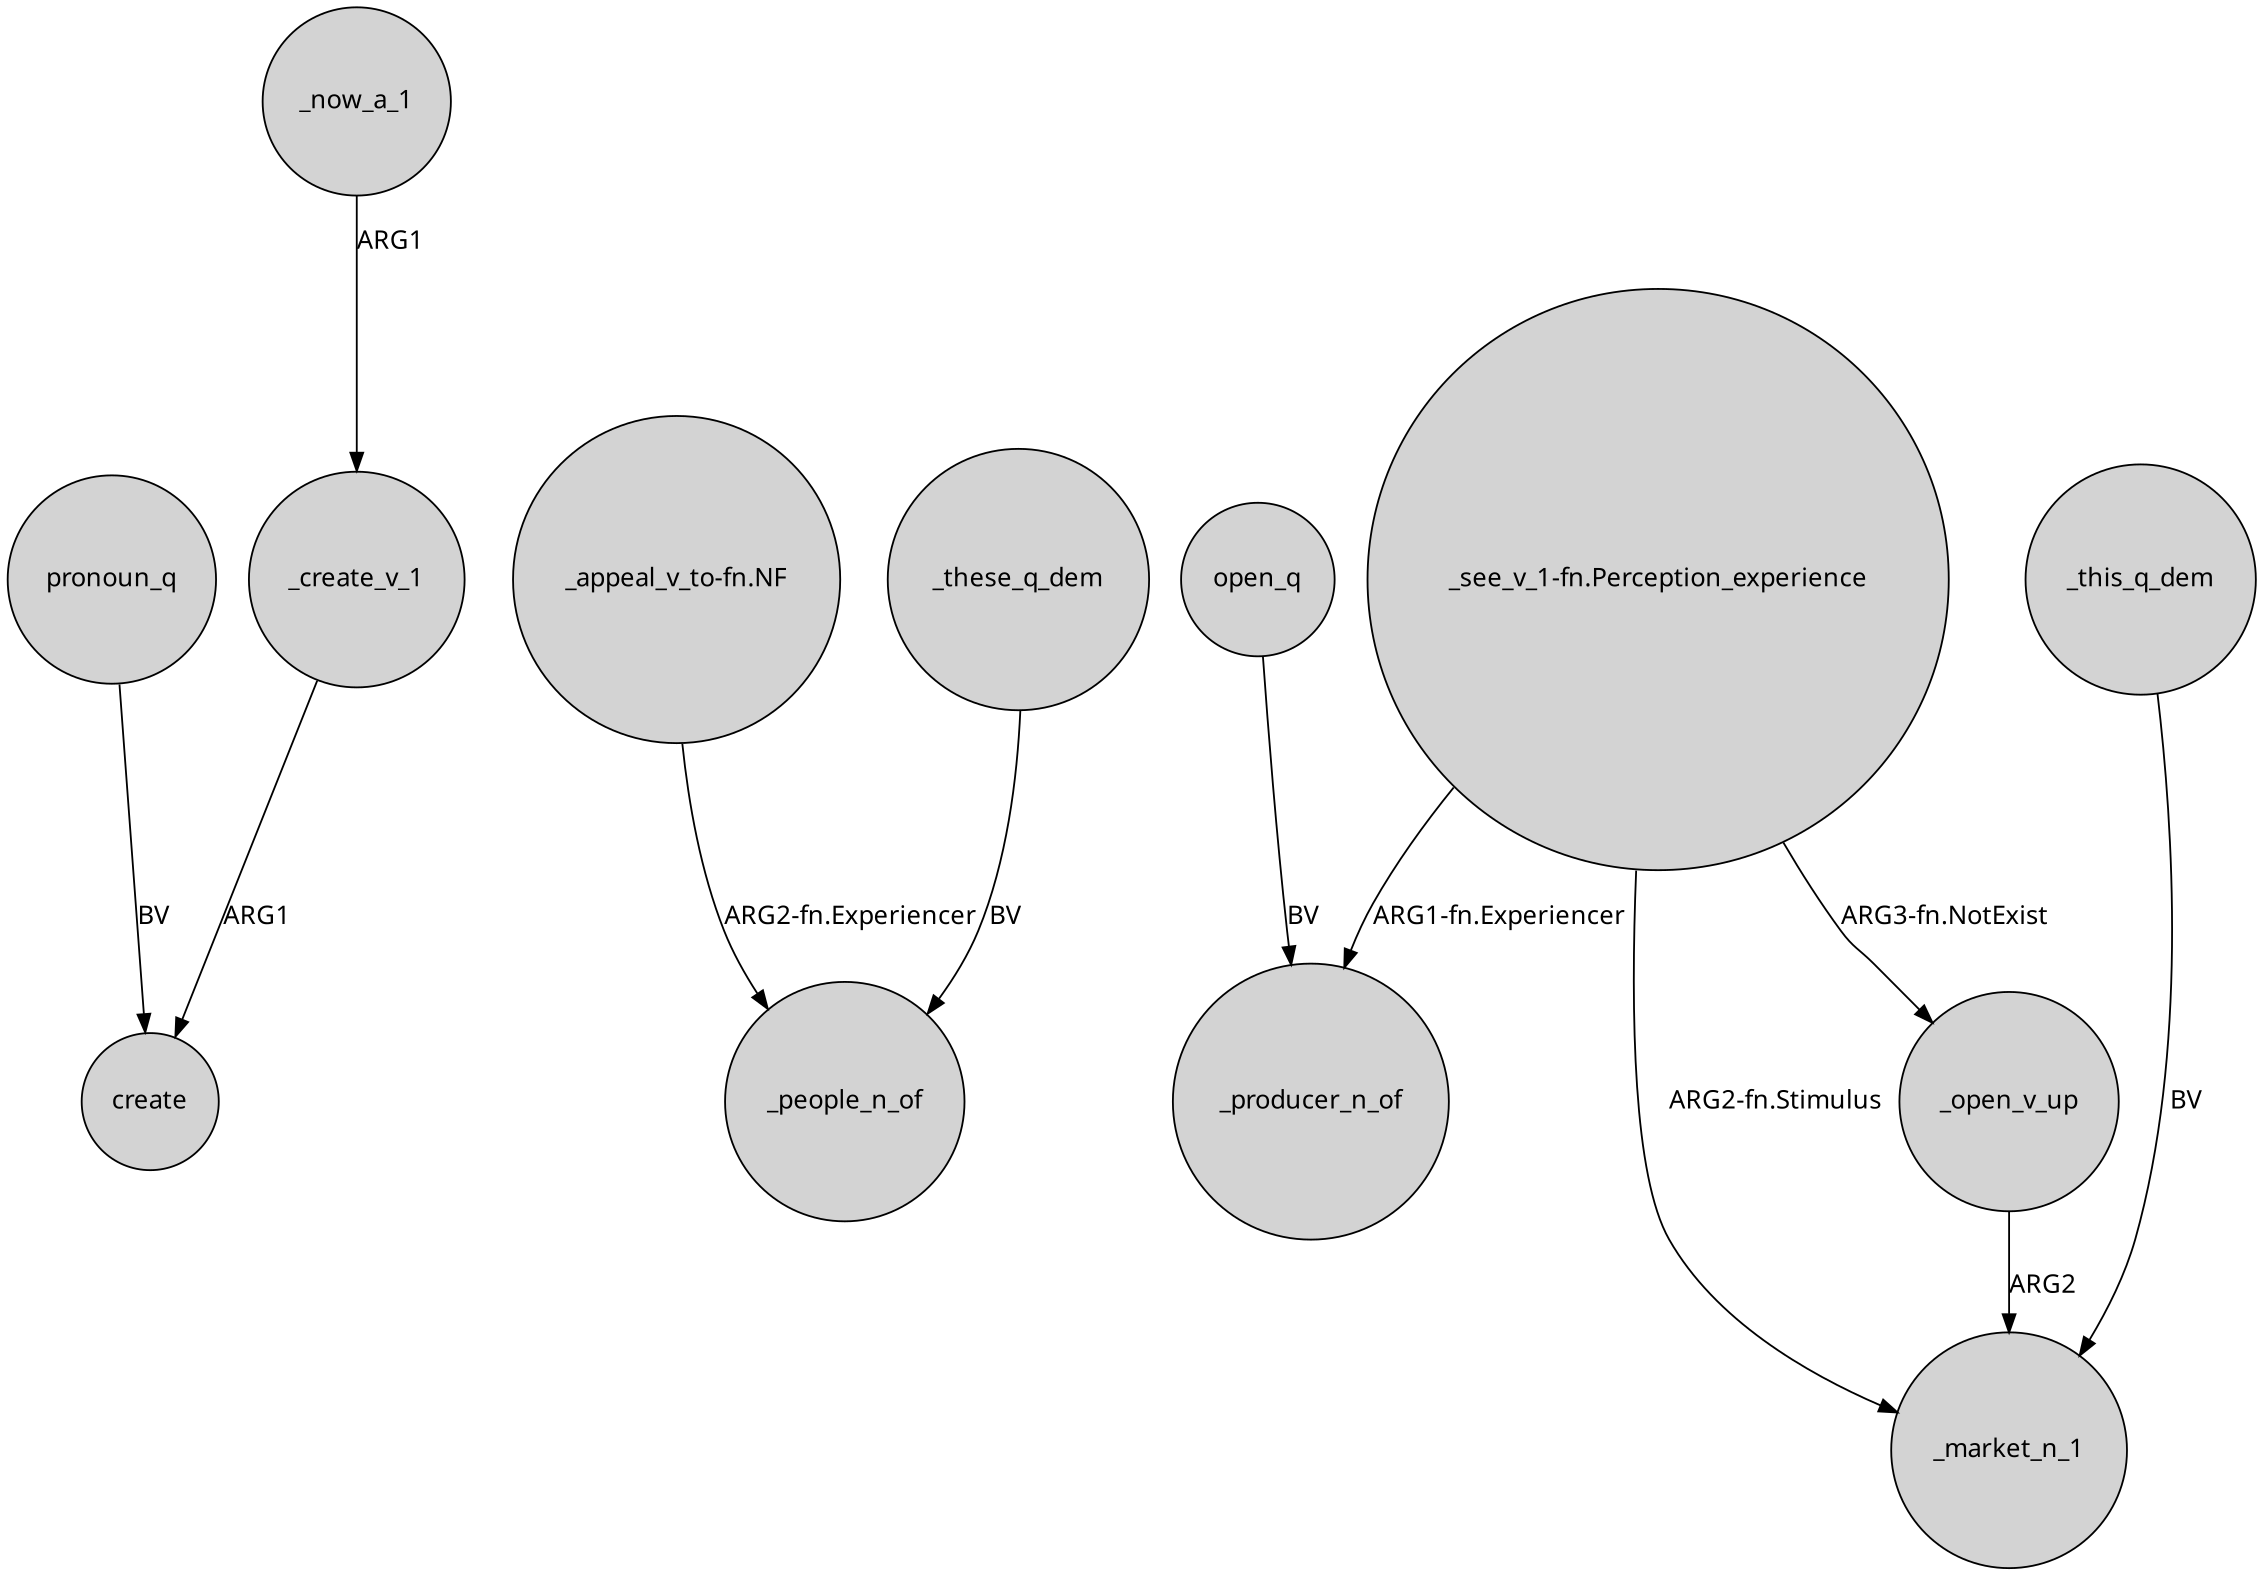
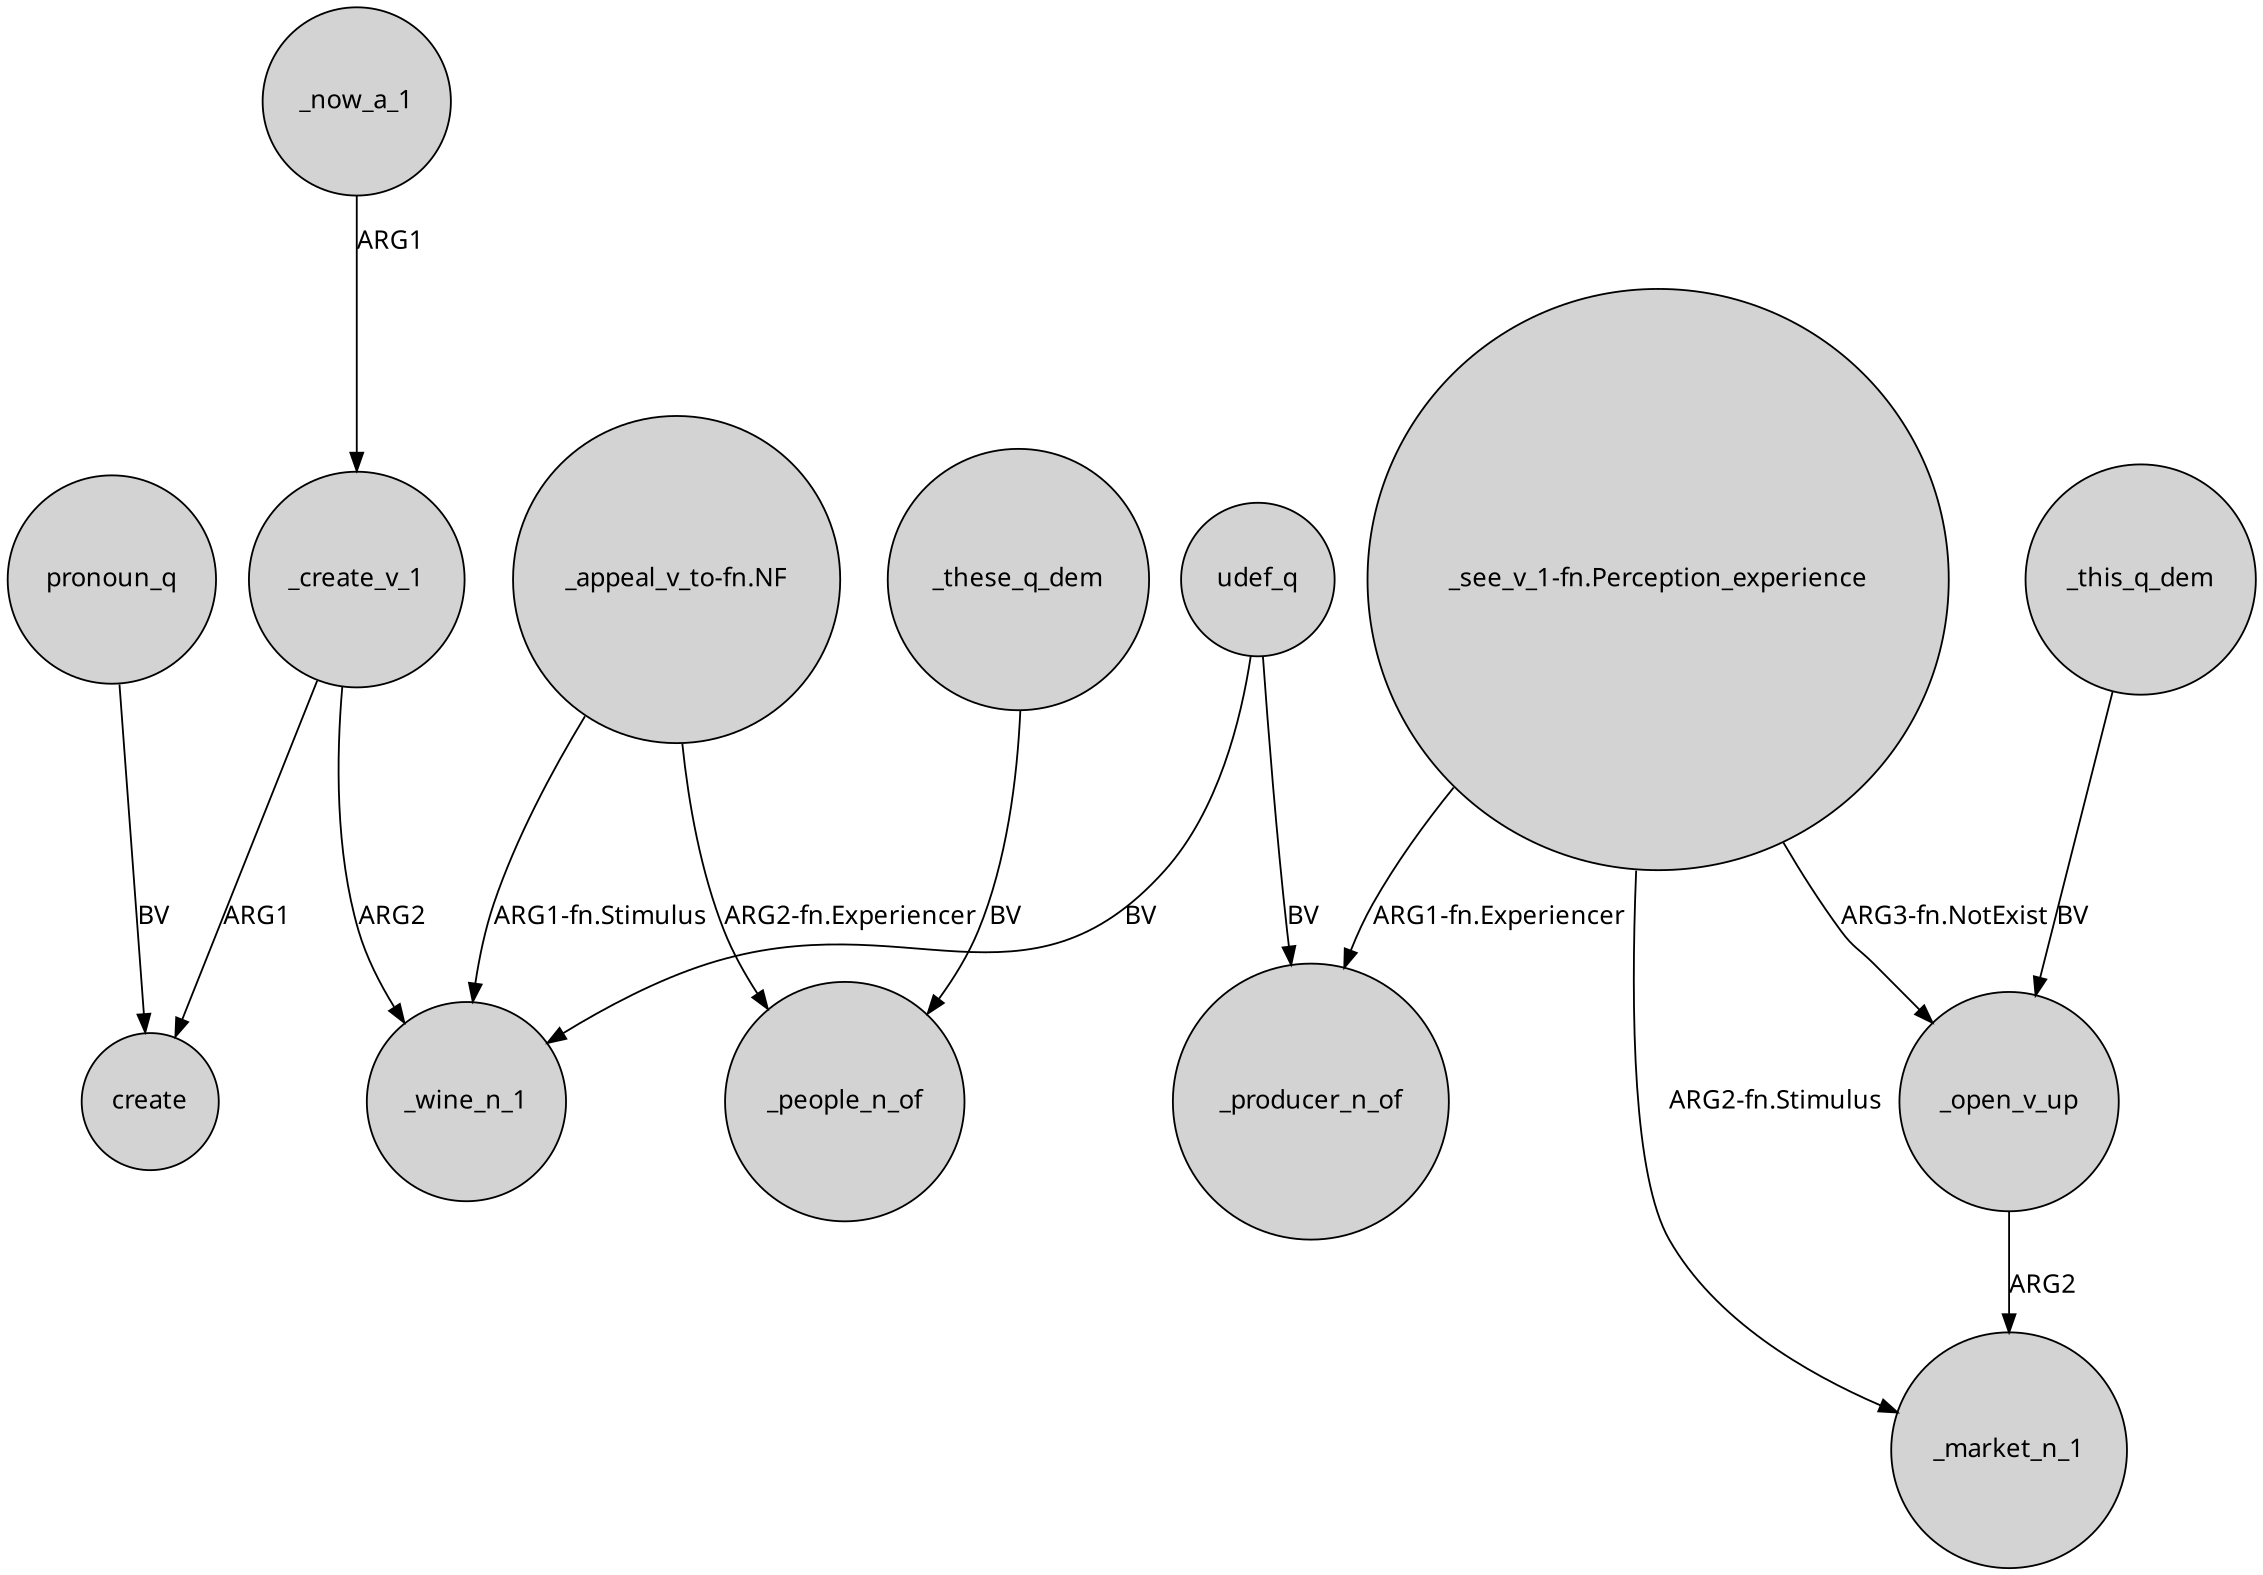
(1258, 580) -> (1258, 580)
(2169, 1023) -> (2076, 835)
none -> (466, 1102)
